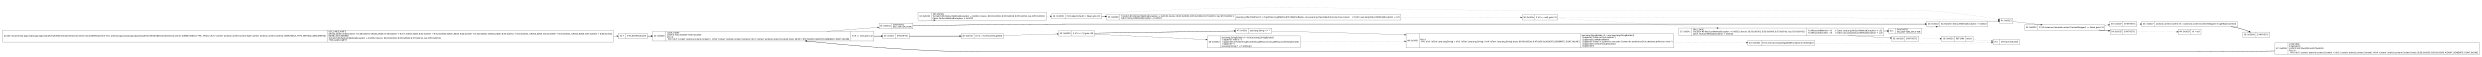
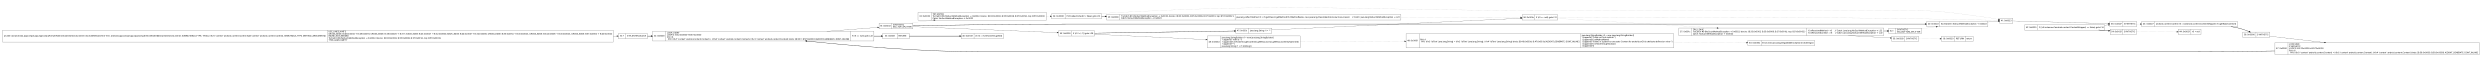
(2027, 23) -> (2061, 22)
(1338, 33) -> (1378, 25)
(1030, 35) -> (985, 30)
(902, 36) -> (902, 36)
none -> (2297, 39)
(2006, 42) -> none
